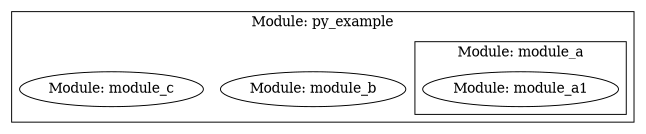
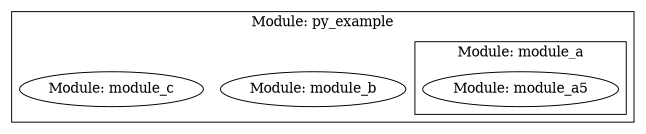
(521, 89) -> (521, 89)
